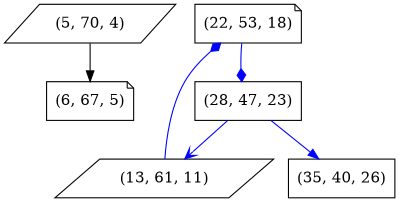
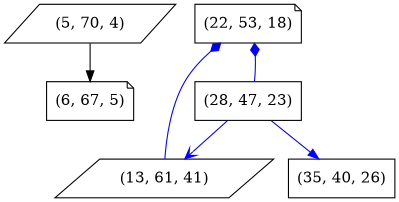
(241, 56) -> (255, 69)
(164, 178) -> (164, 178)
